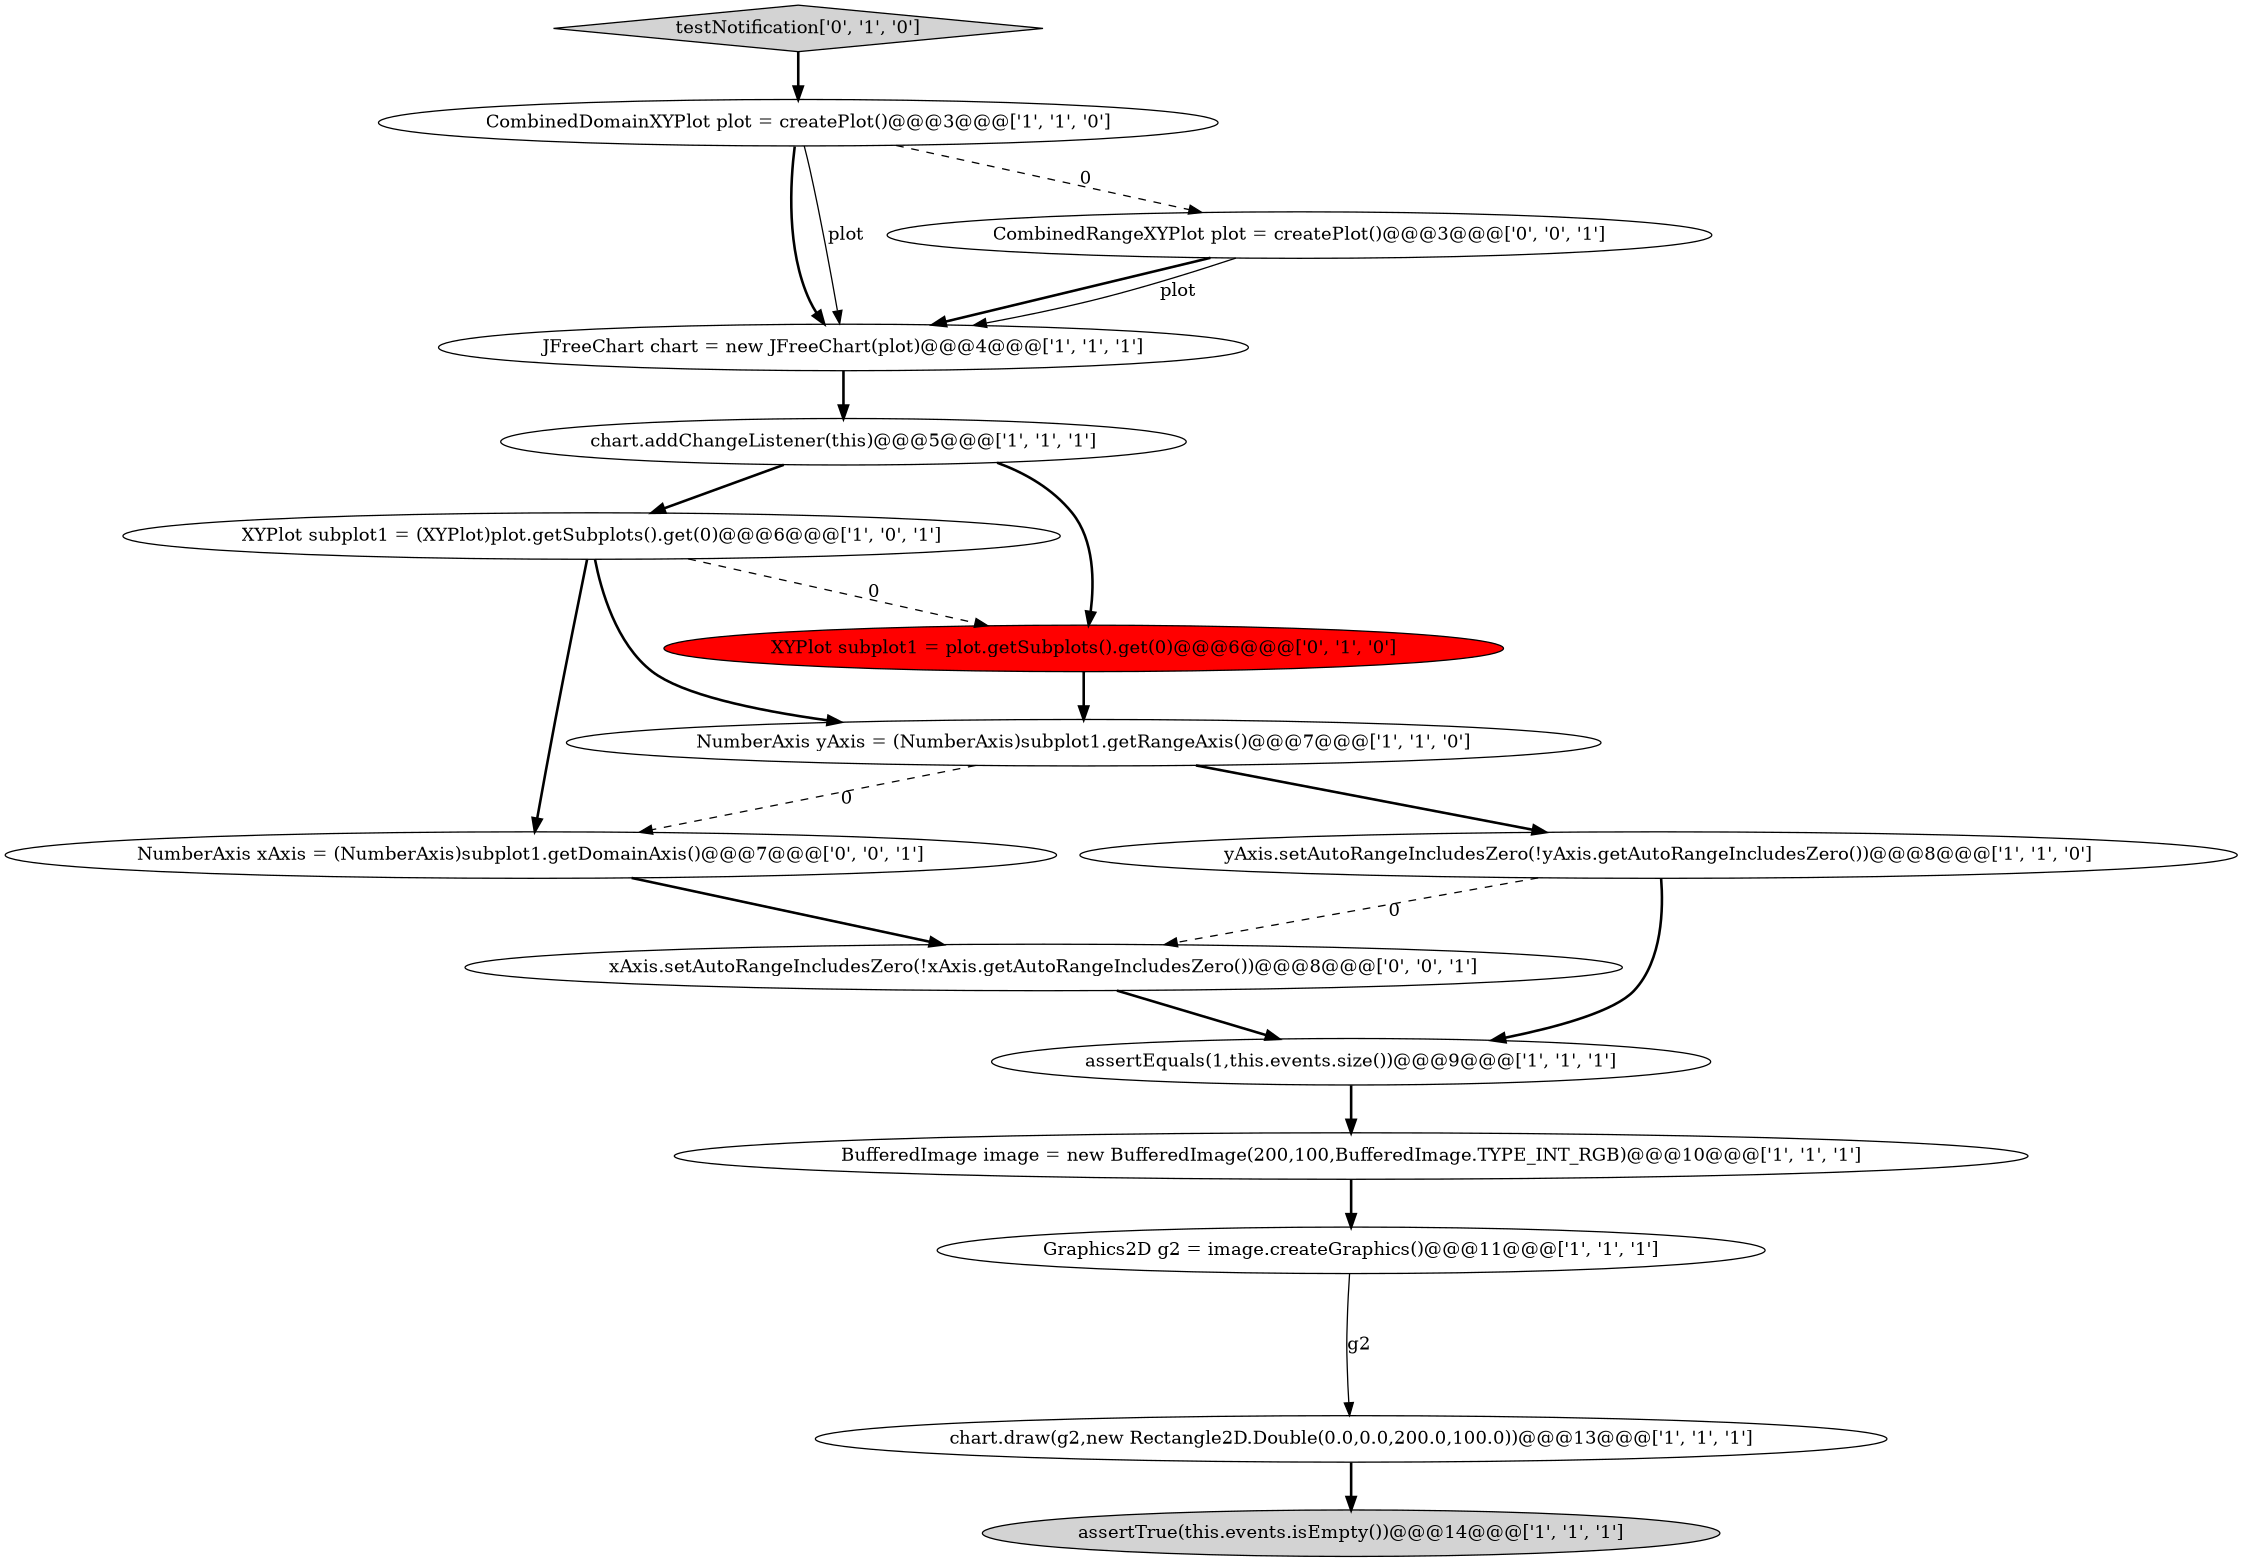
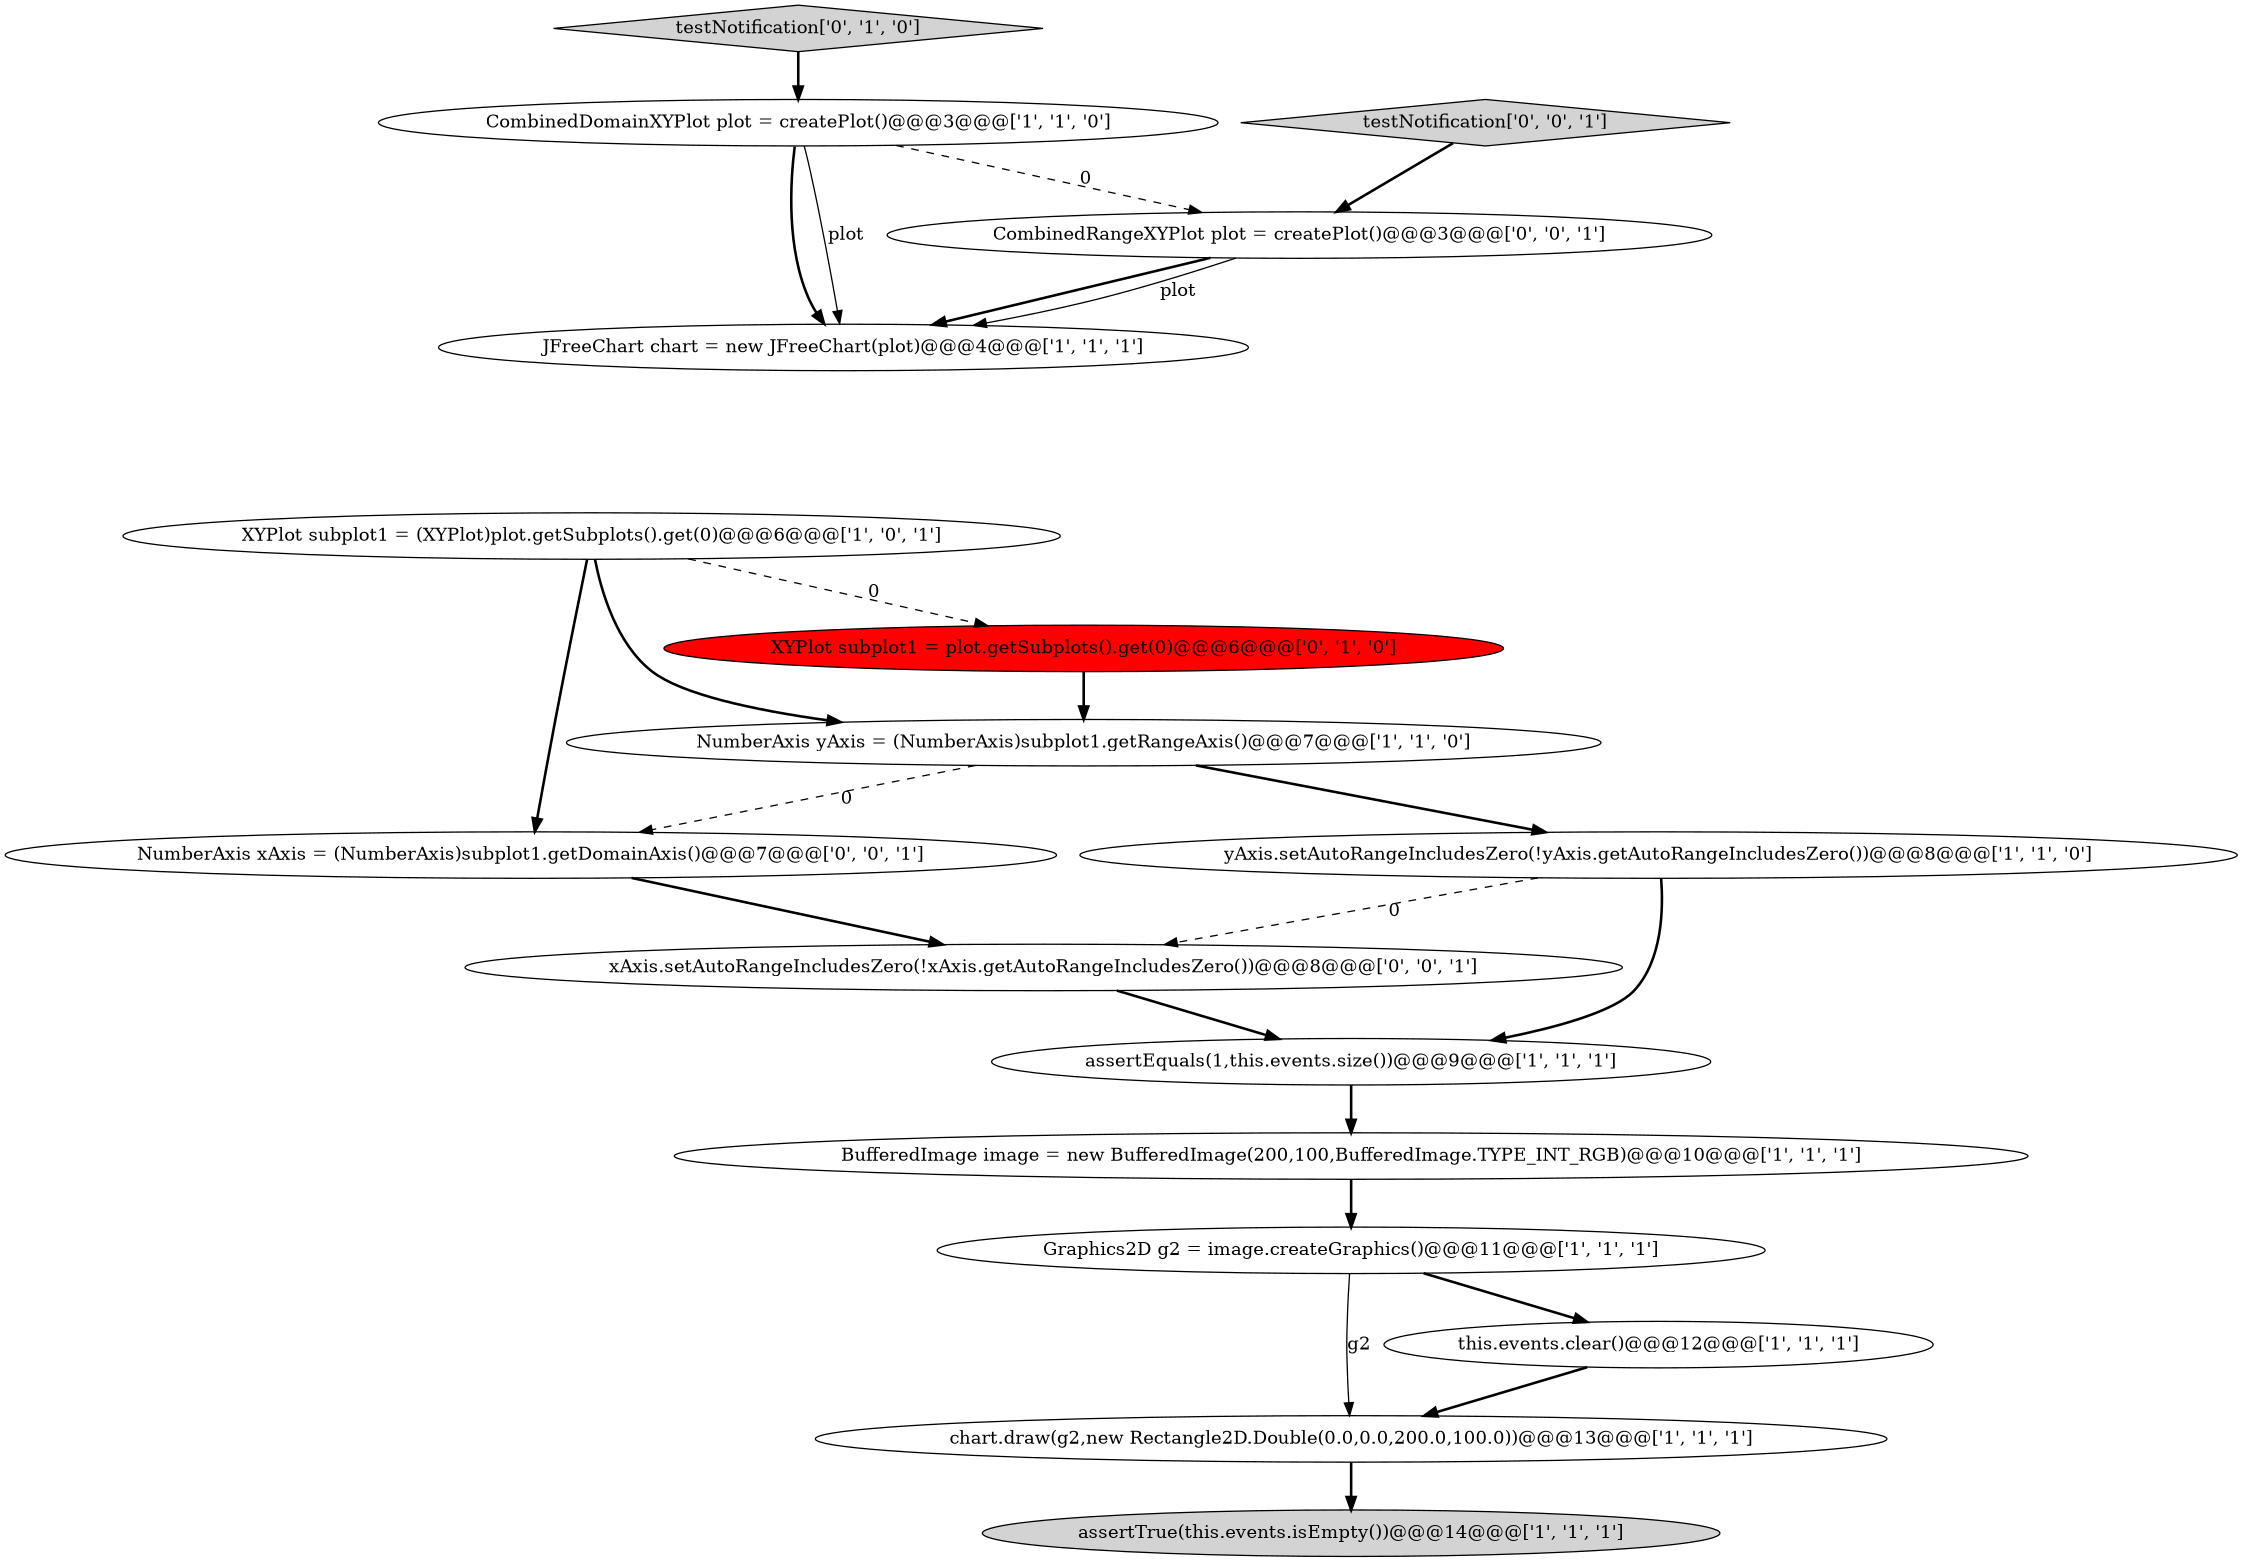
none -> (1485, 123)
(843, 442) -> none
none -> (1658, 1345)
